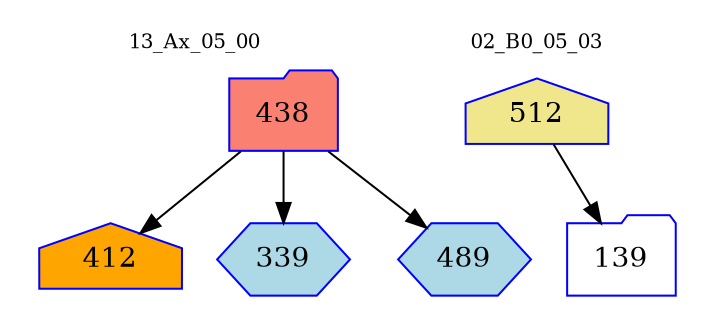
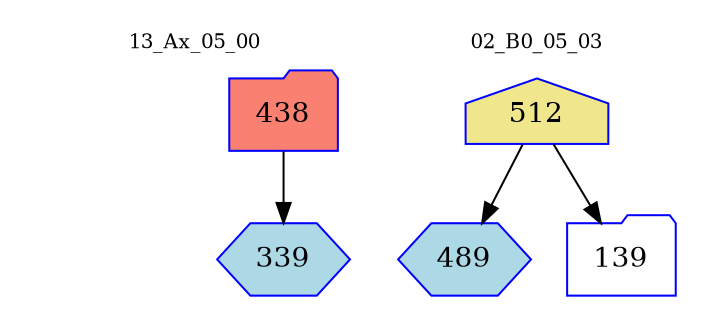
(353, 171) -> (507, 175)
(111, 259) -> none
